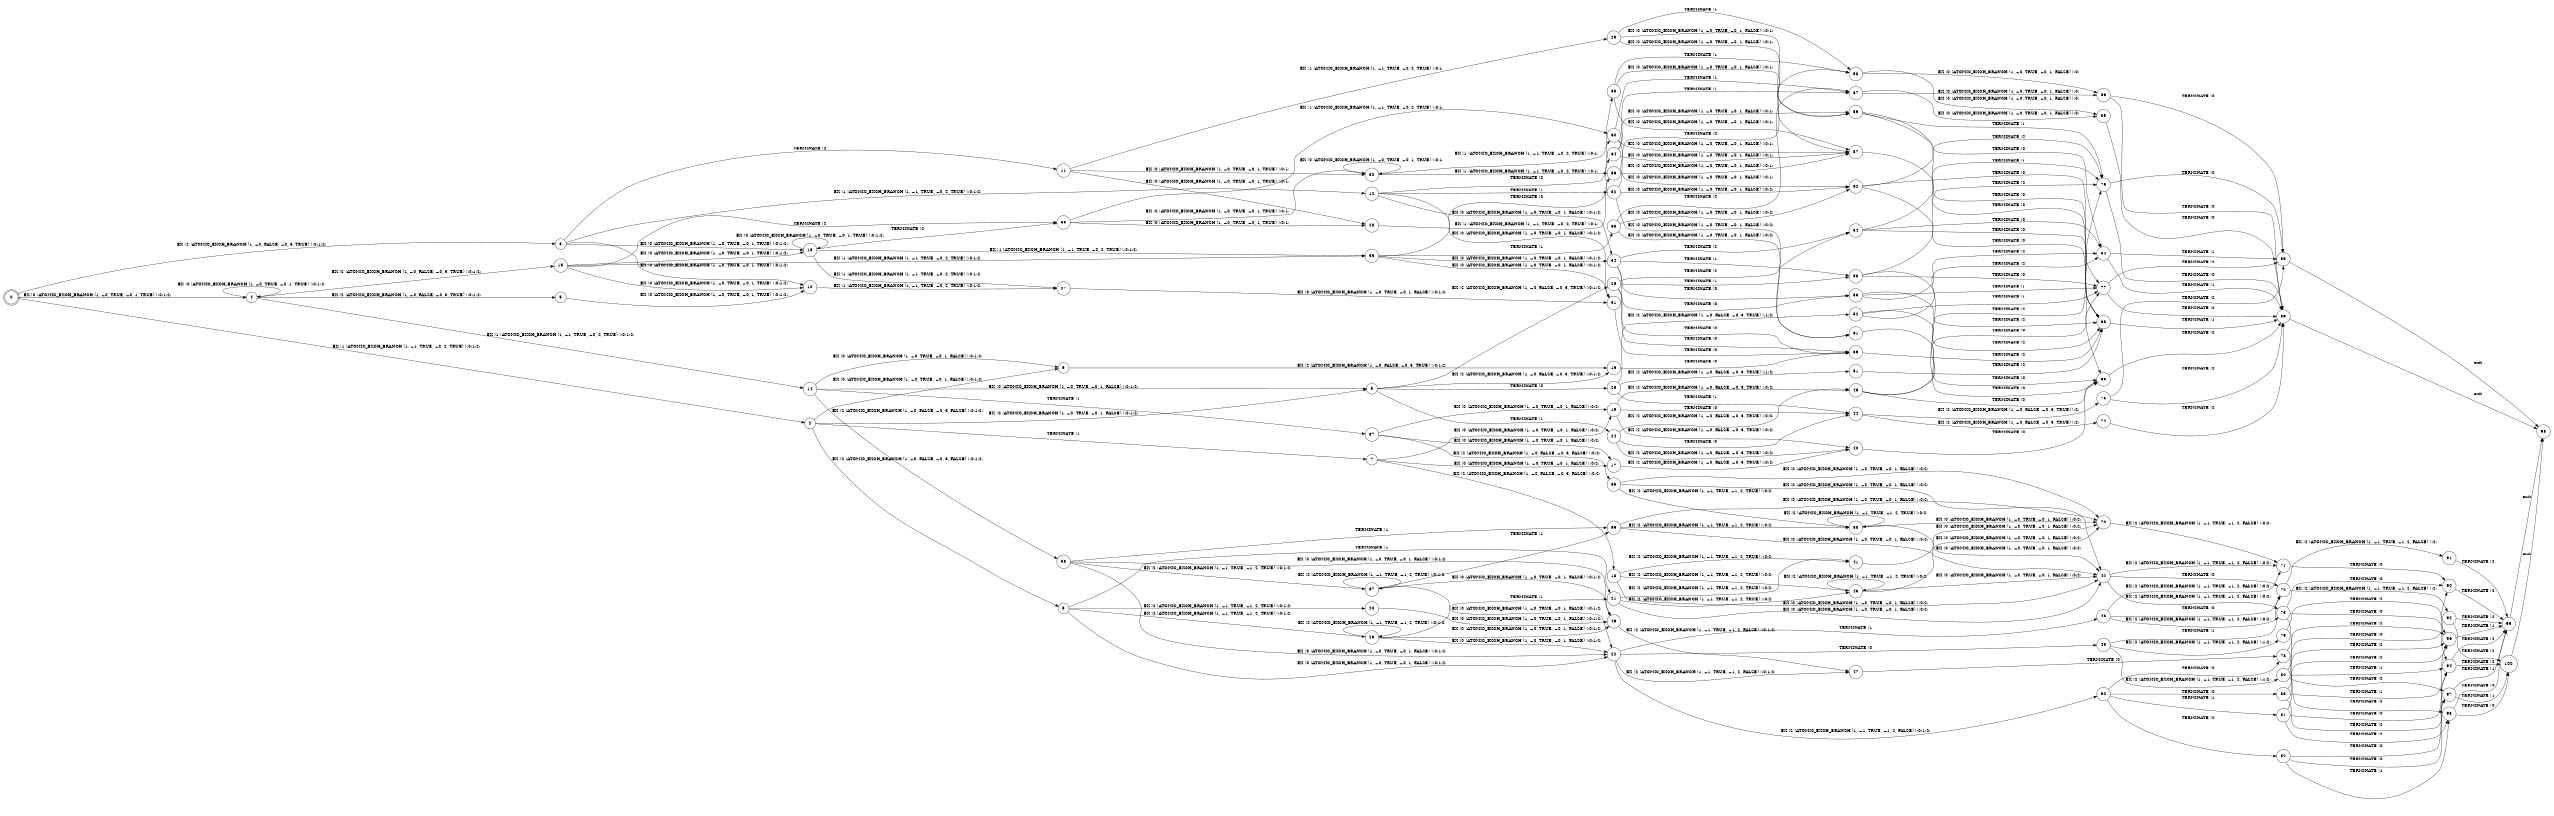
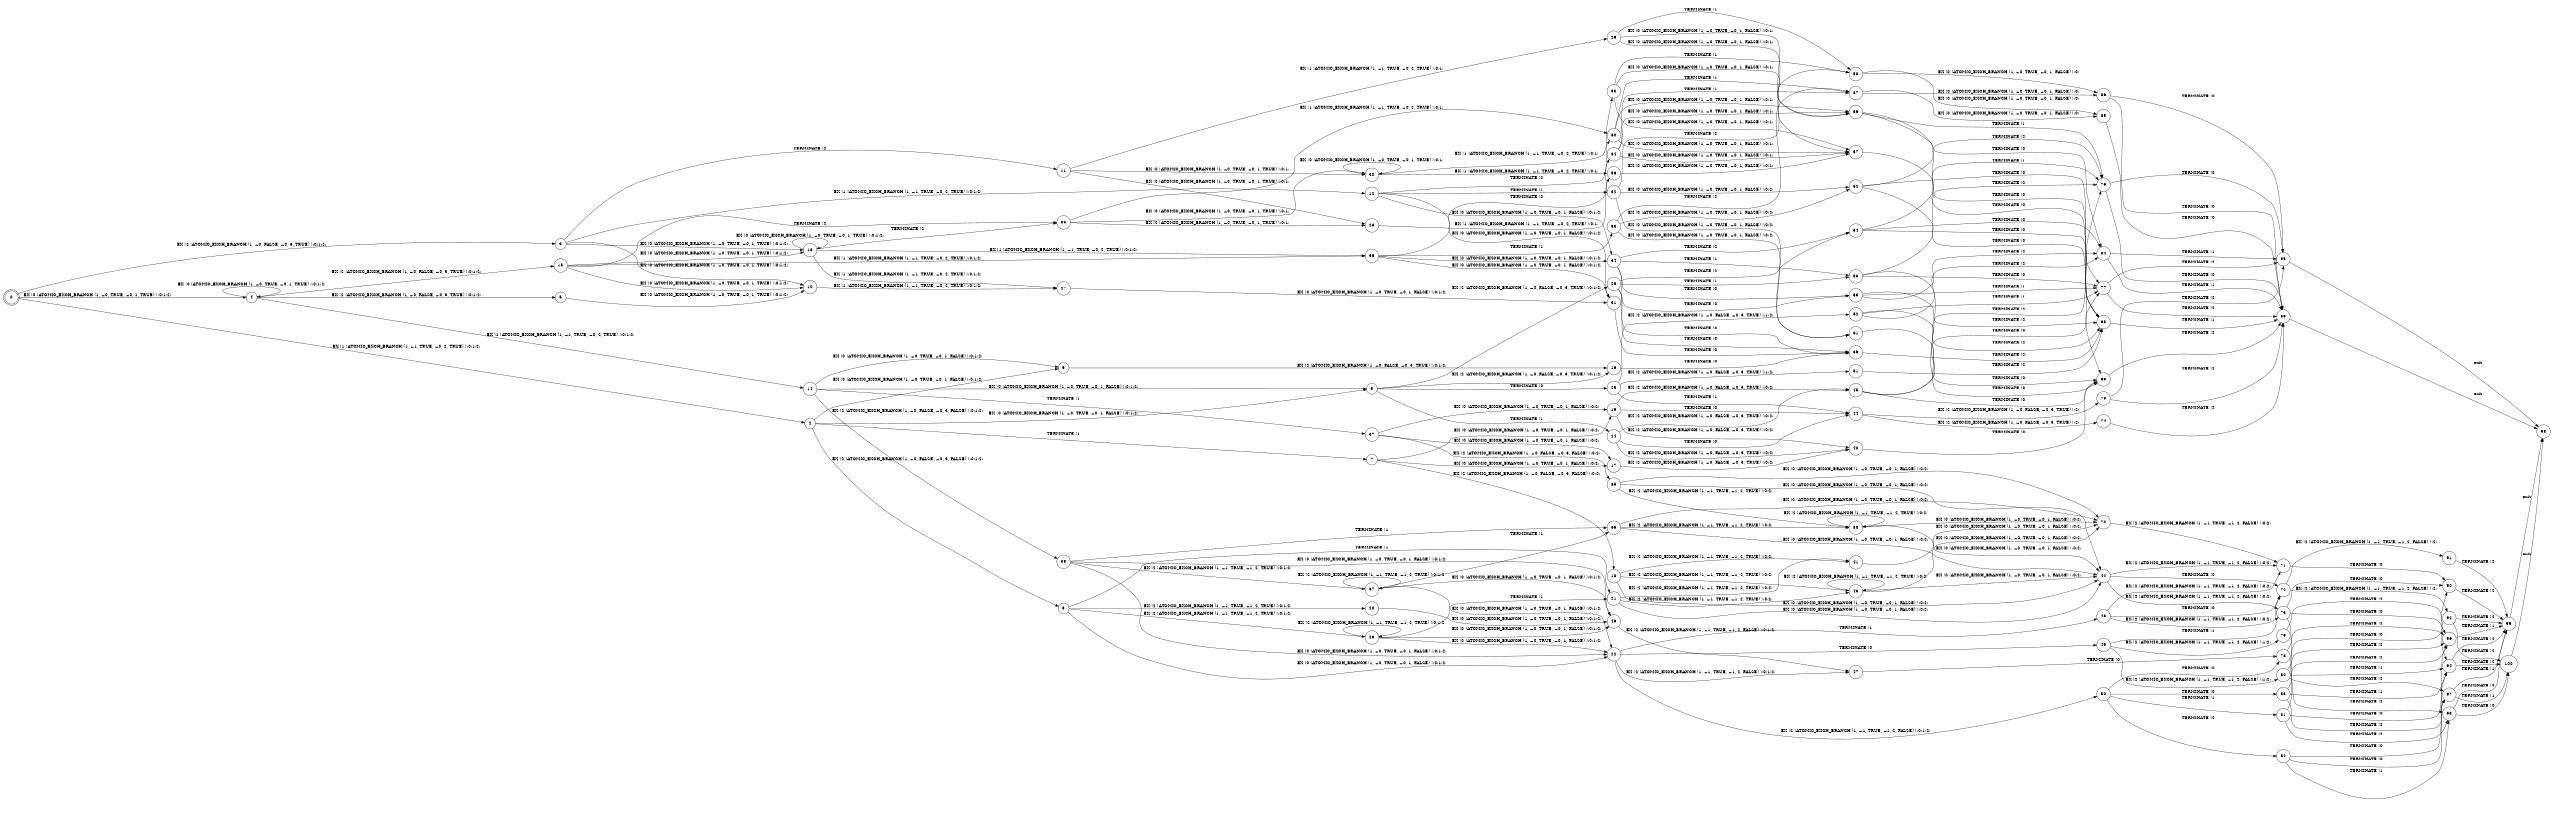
(1715, 186) -> (1724, 103)
